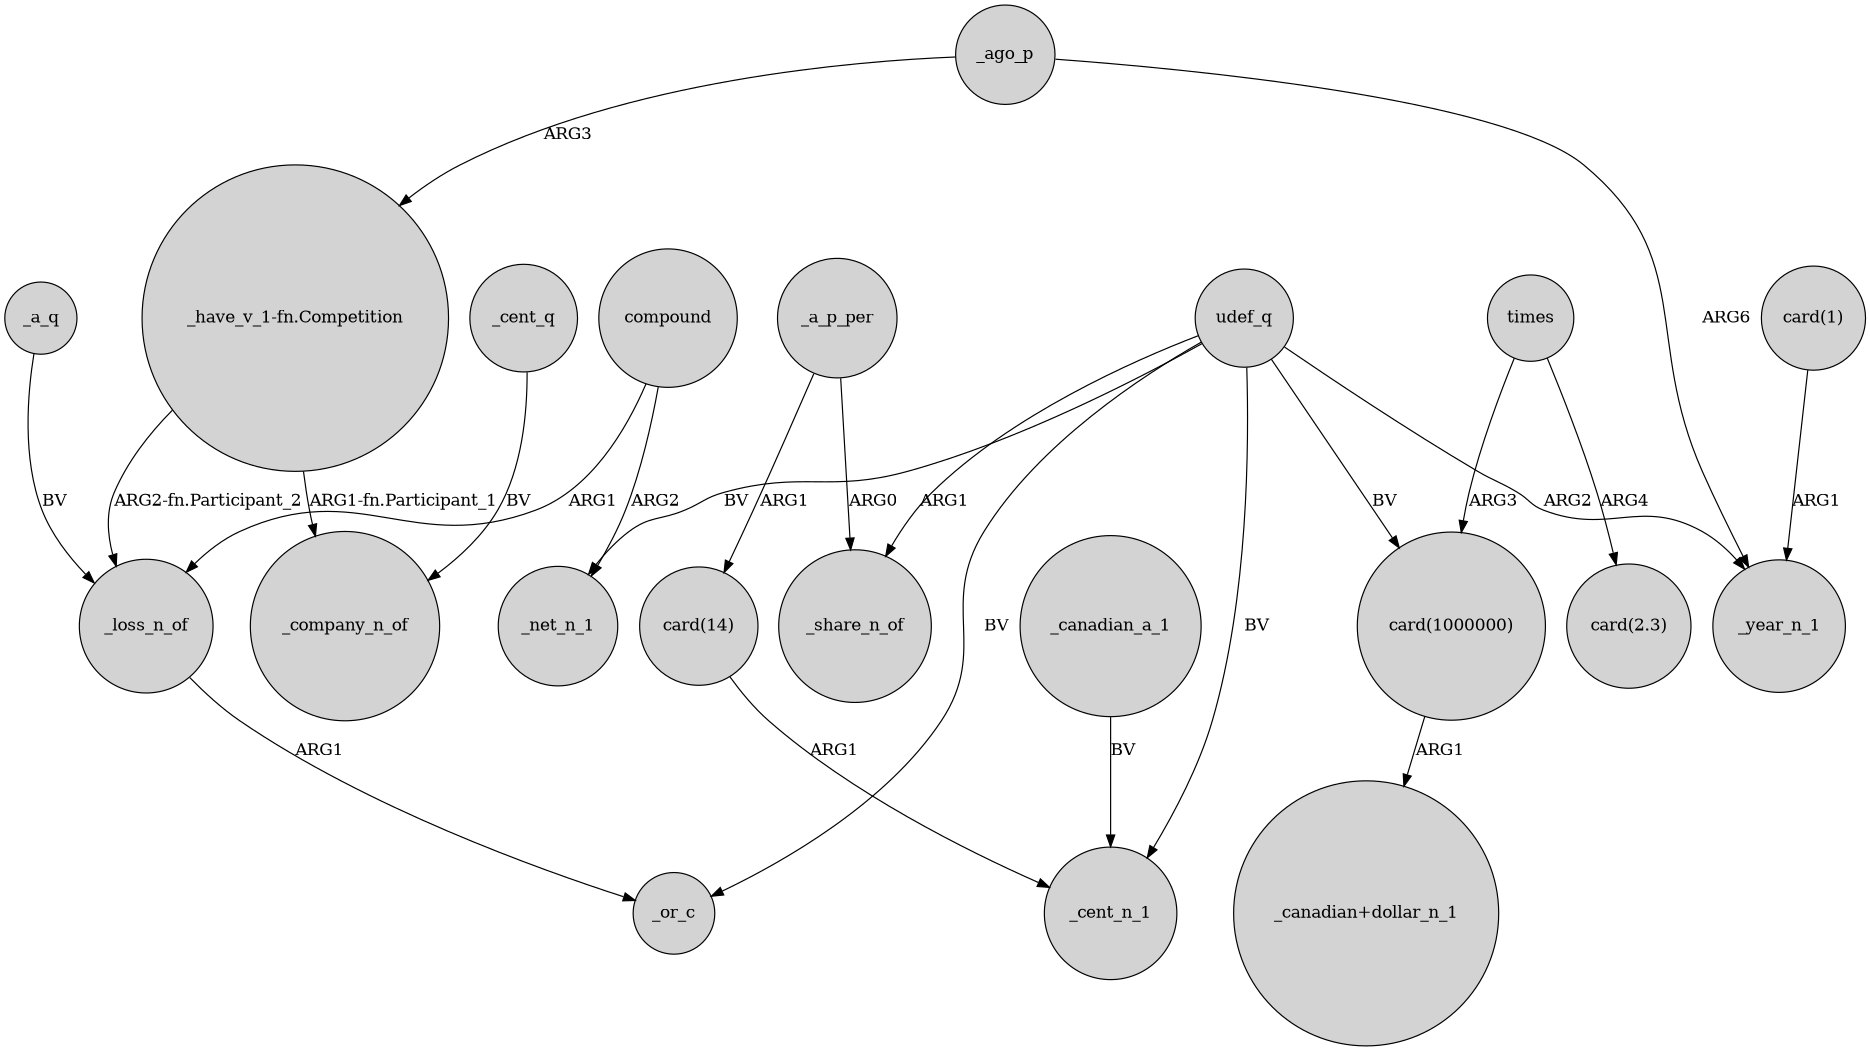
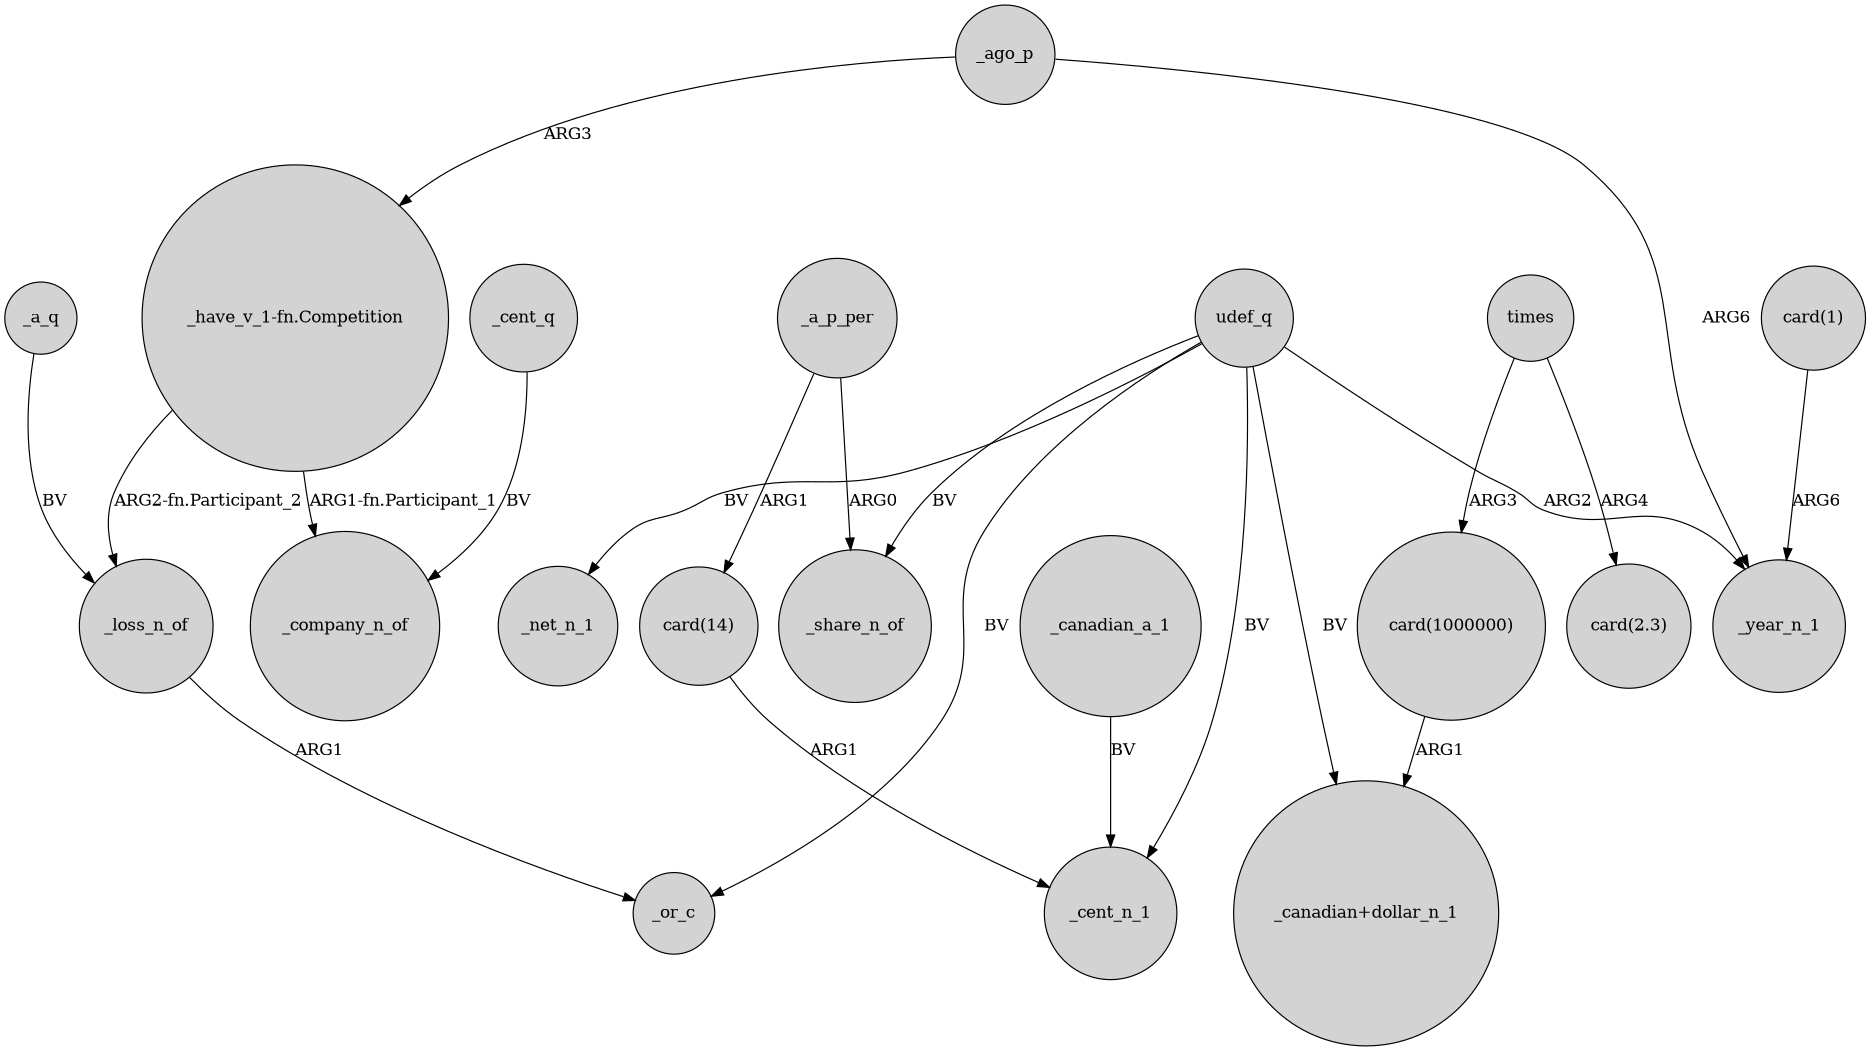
(668, 318) -> none
(1332, 449) -> (1292, 570)
(944, 501) -> (944, 501)
(1816, 501) -> (1816, 501)
